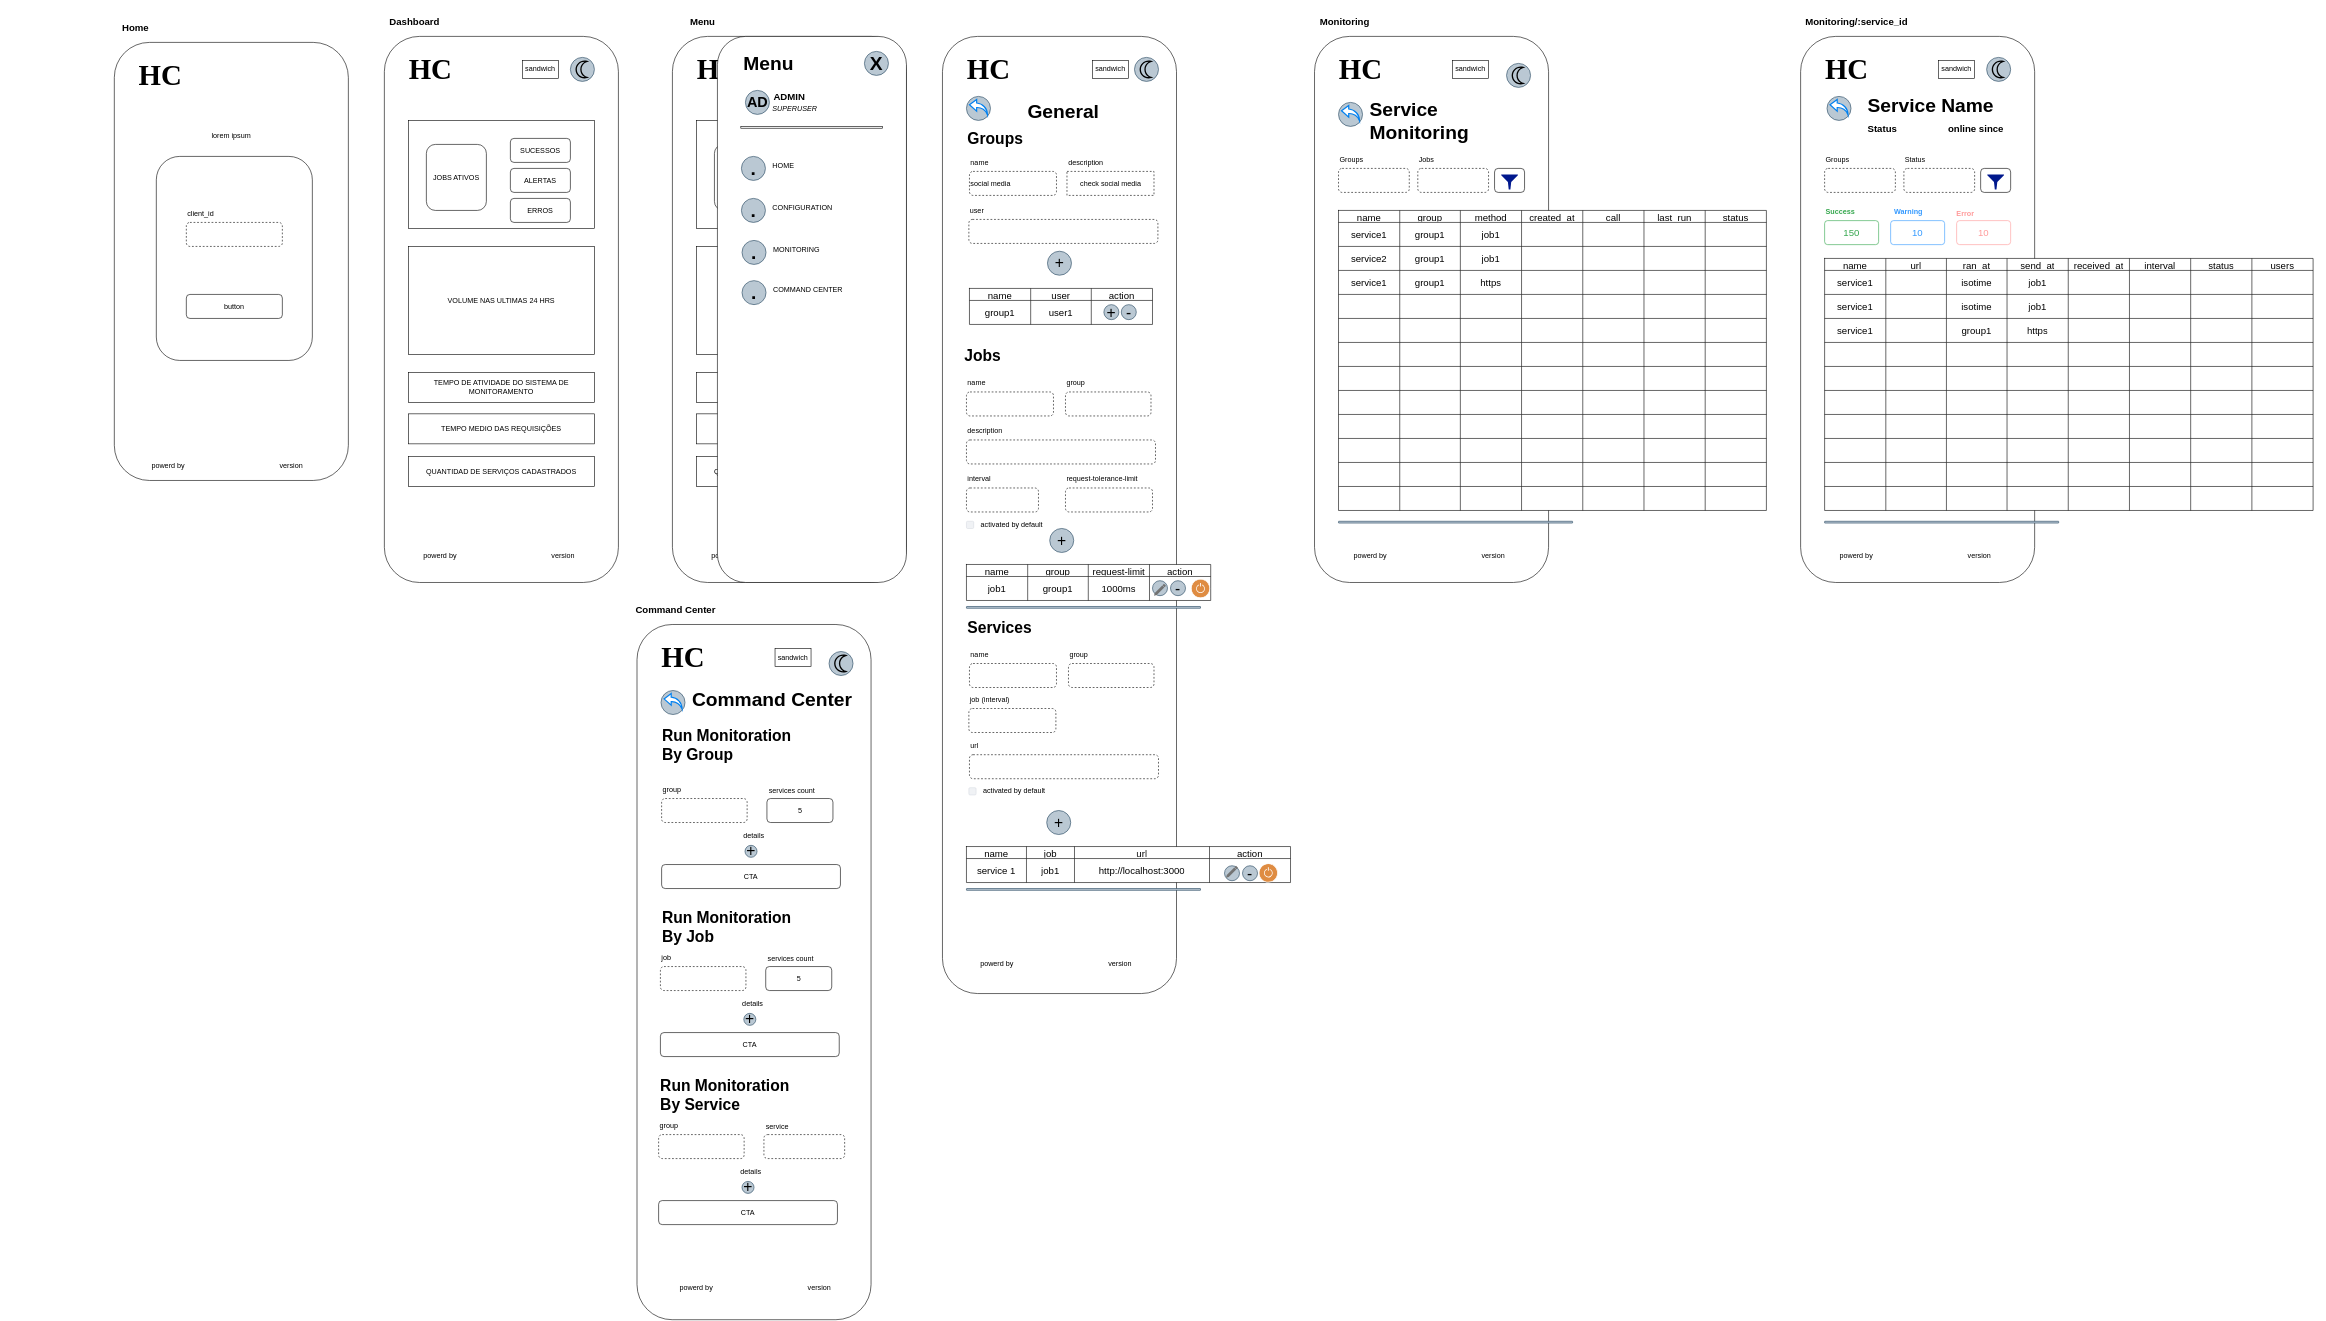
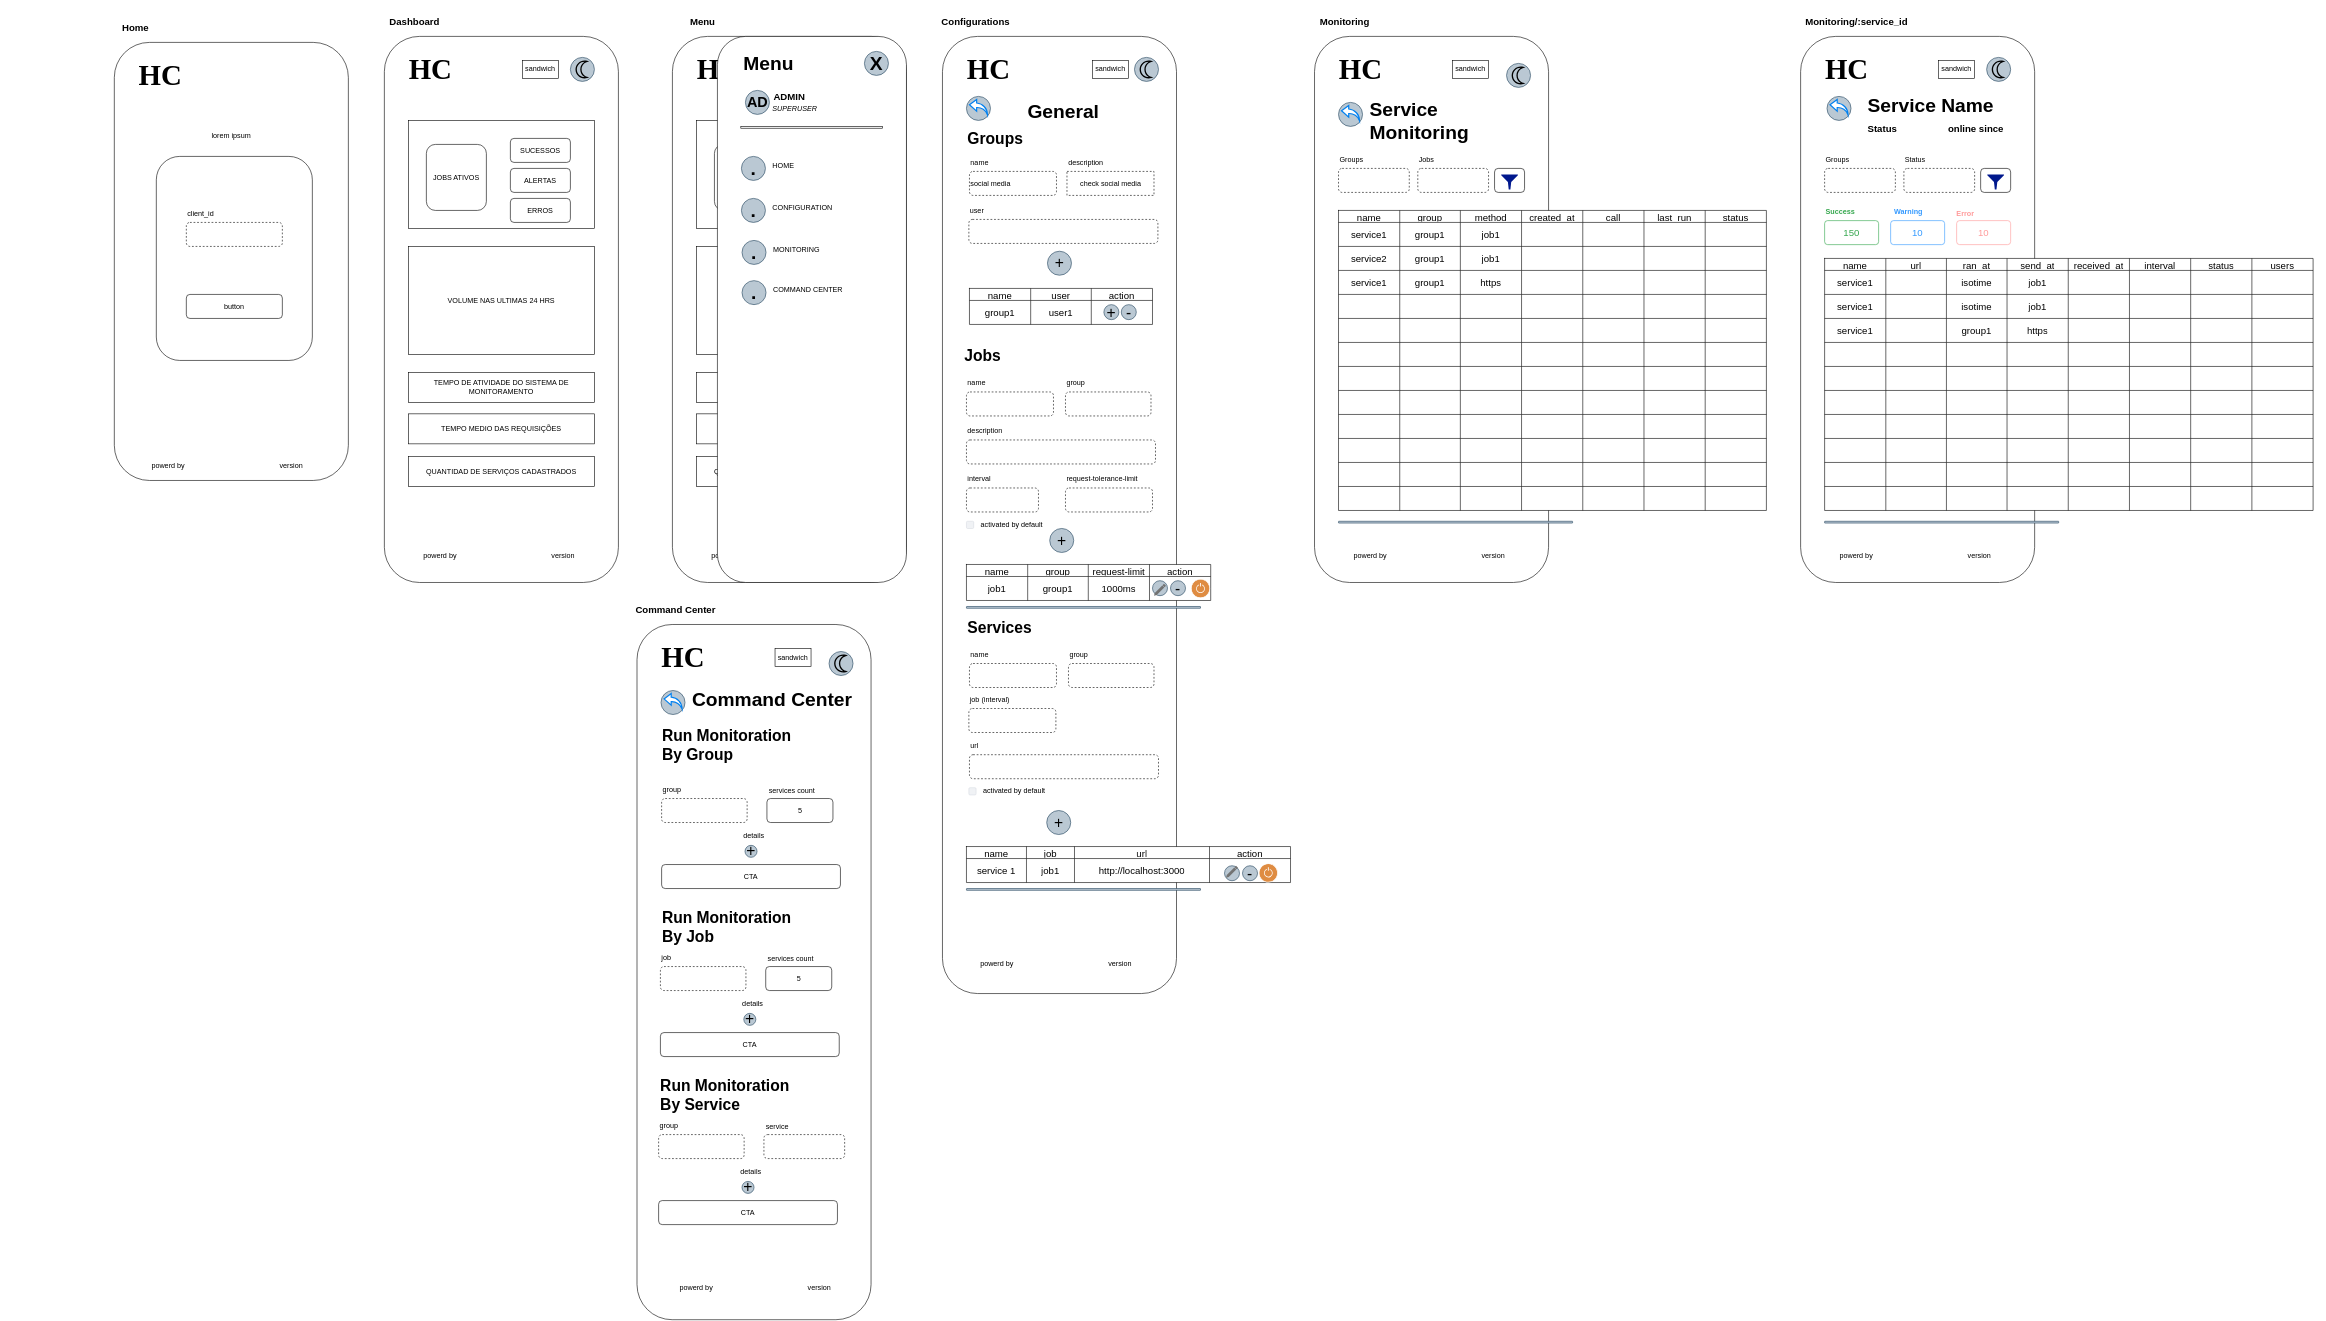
none -> (975, 21)
